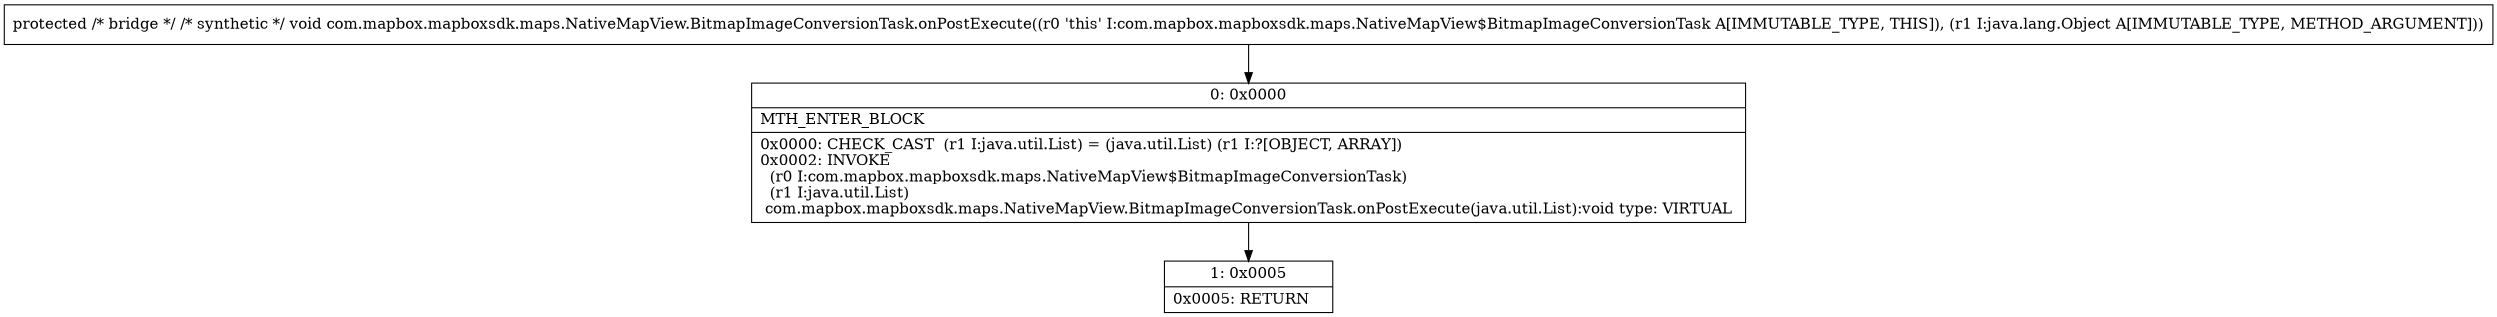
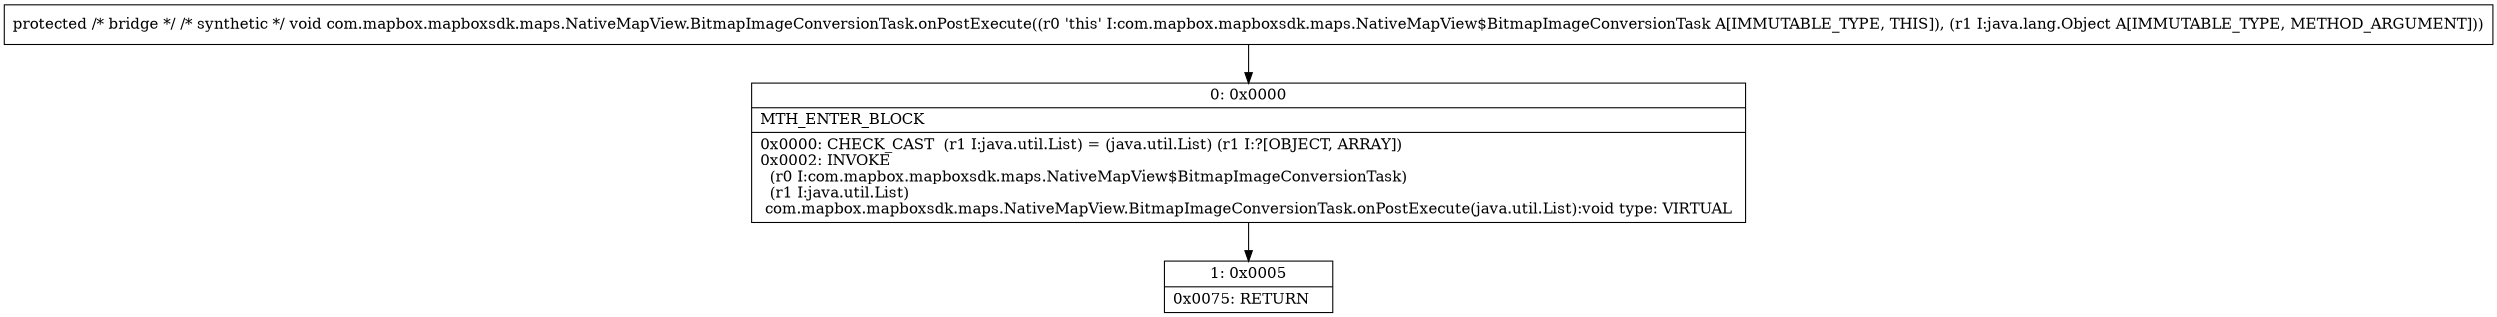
(1249, 299) -> (1249, 299)
